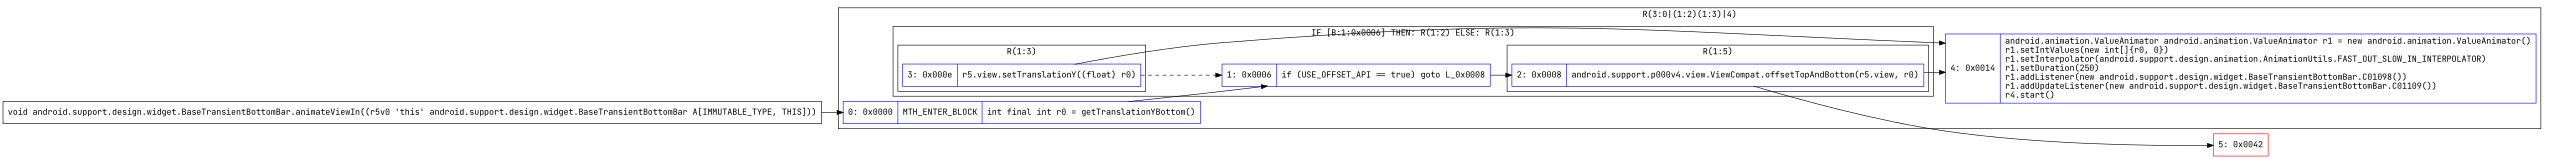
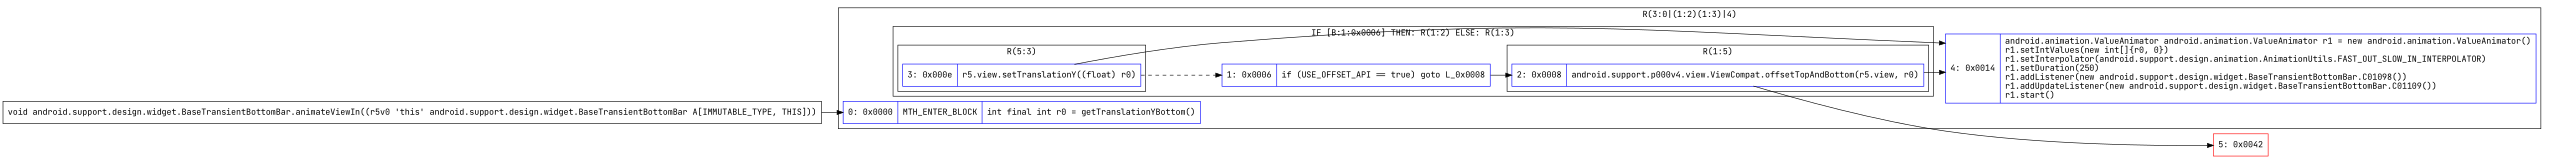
(1022, 52) -> (1022, 52)
(1211, 93) -> none
(2030, 95) -> (2030, 95)
